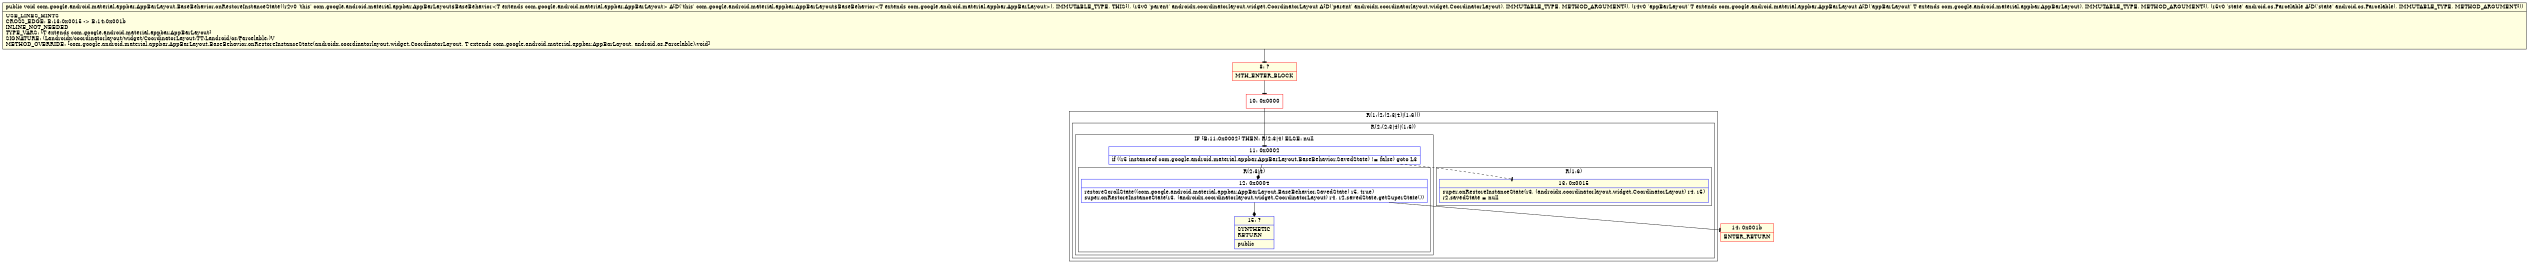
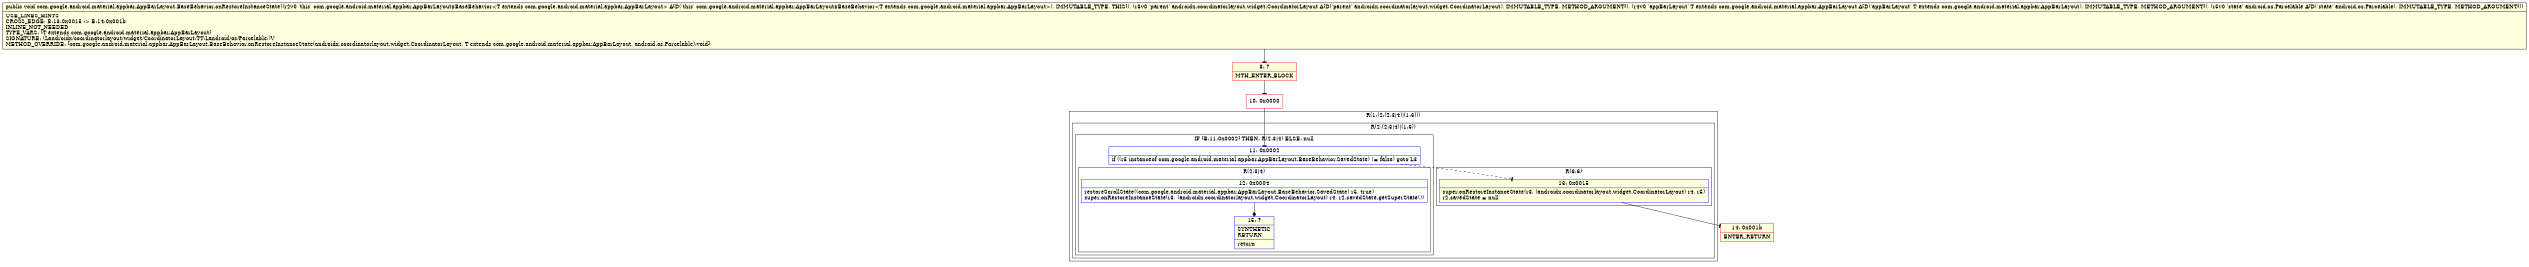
(1260, 170) -> none
(1574, 172) -> (1574, 172)
(1554, 216) -> (1670, 214)
(1246, 244) -> (1246, 244)
